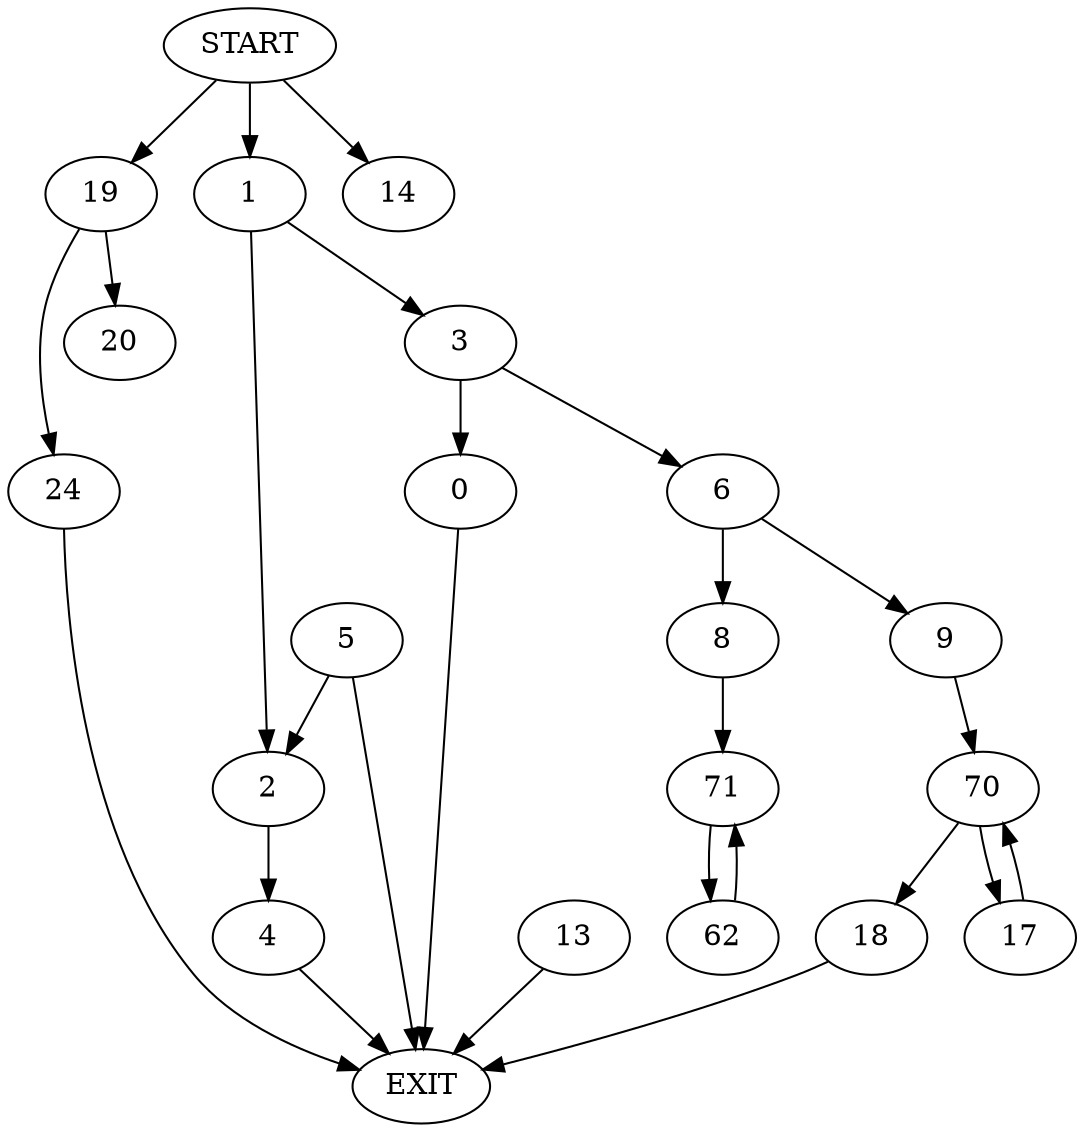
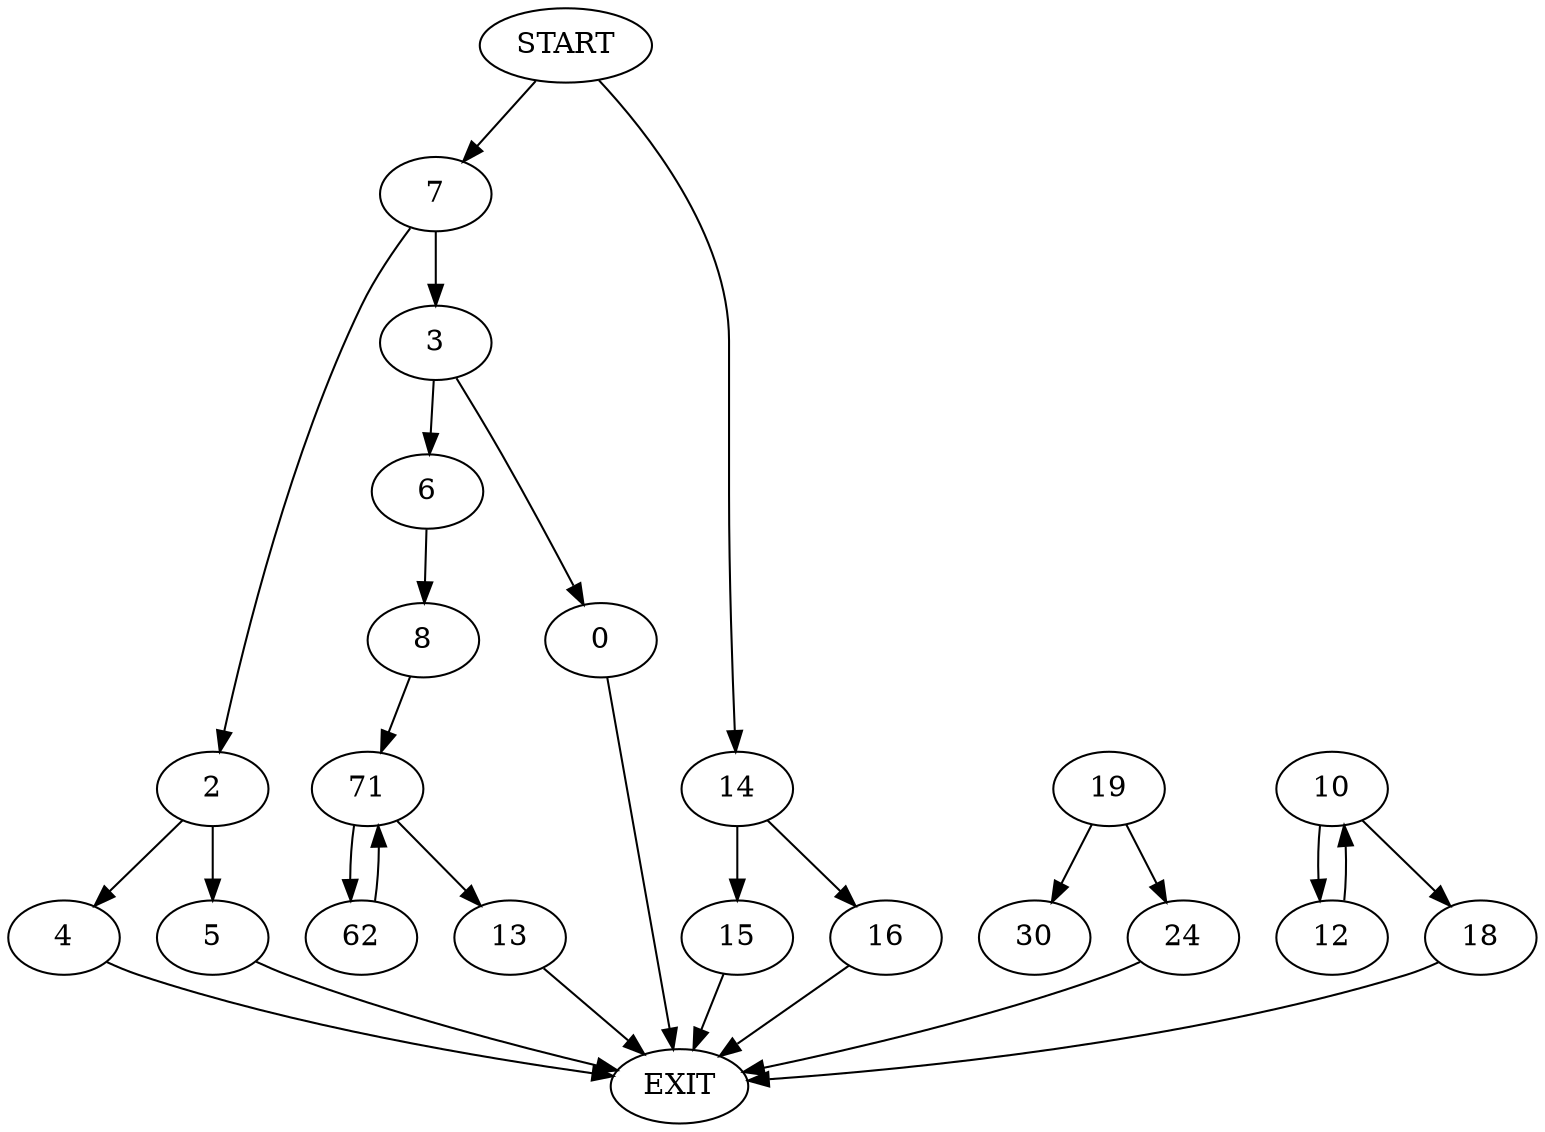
(182, 114) -> none
(250, 194) -> (436, 194)
(120, 343) -> (1035, 938)
(946, 640) -> none
(313, 705) -> (213, 853)
(983, 789) -> (1332, 789)
none -> (432, 856)
none -> (737, 938)
none -> (886, 938)
(1020, 938) -> (1332, 938)
